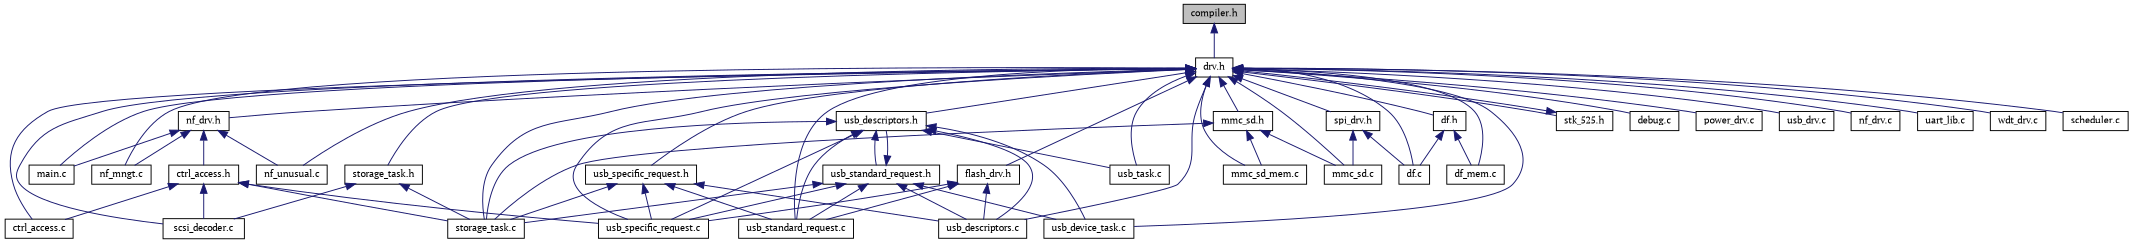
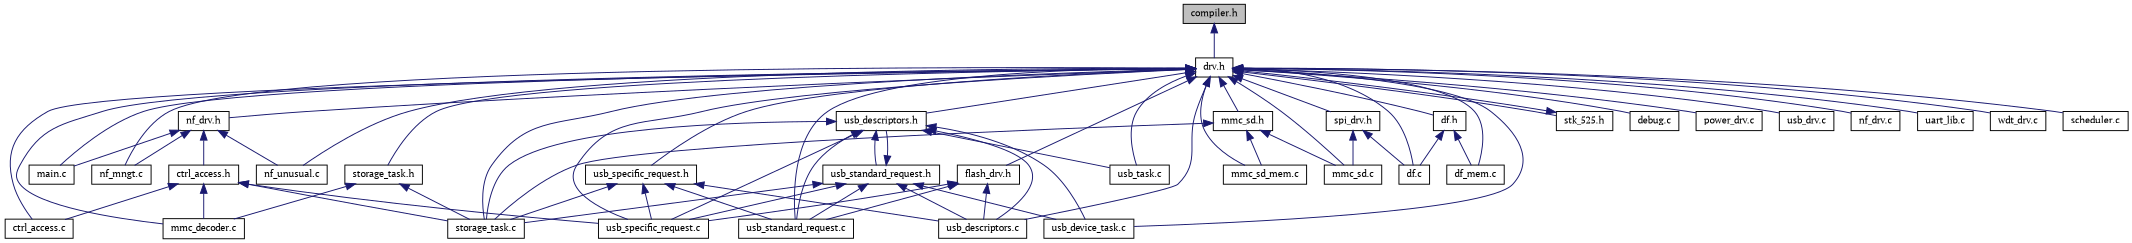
(204, 229) -> (204, 229)
